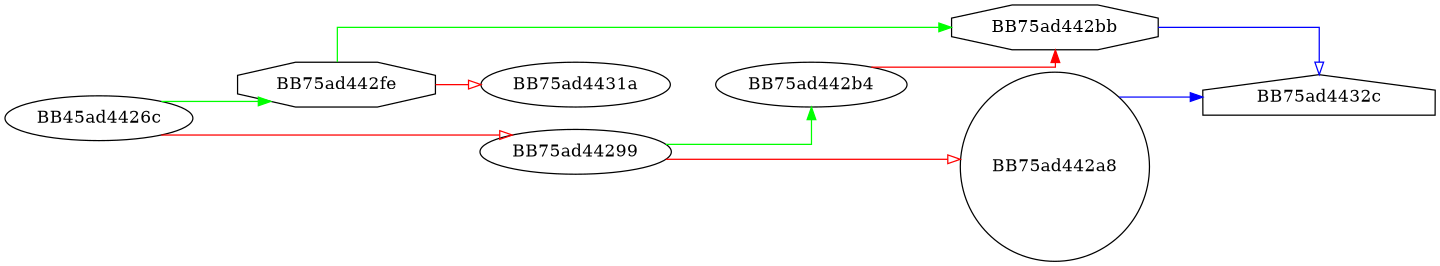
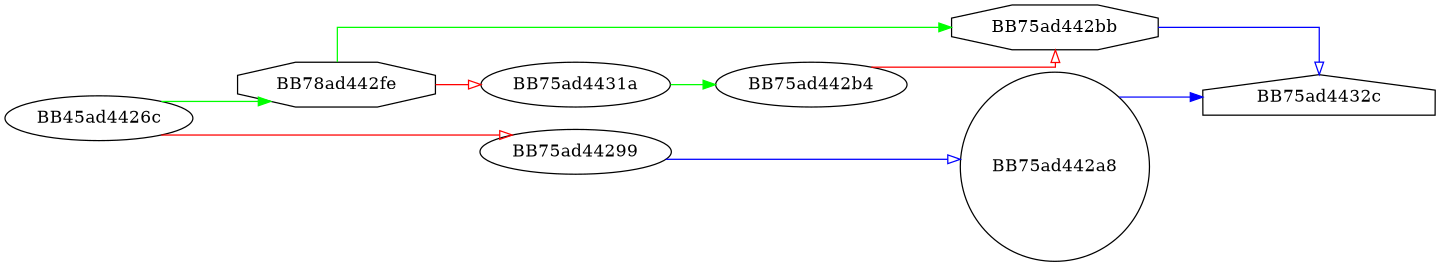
(966, 67) -> (966, 67)
(336, 85) -> (336, 85)
(751, 144) -> (687, 85)
(807, 159) -> (807, 159)
